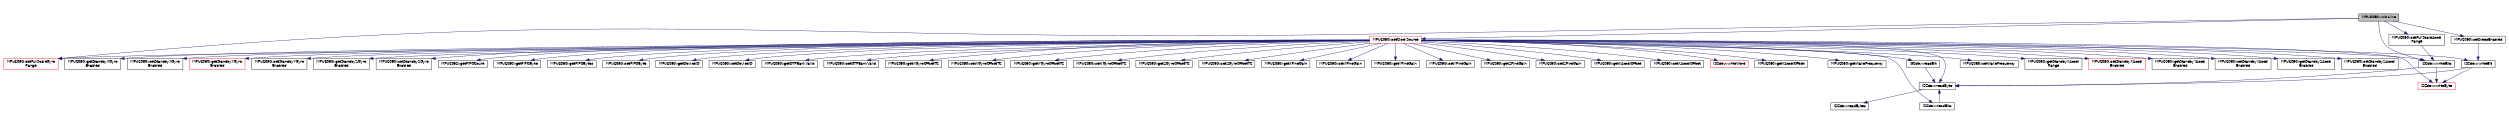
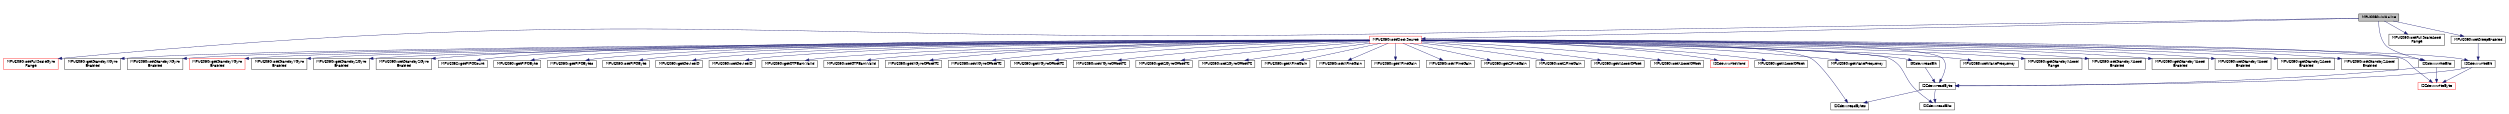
(716, 47) -> (1644, 43)
(2426, 51) -> none
(2117, 64) -> (2117, 64)
(1940, 98) -> (1935, 94)
